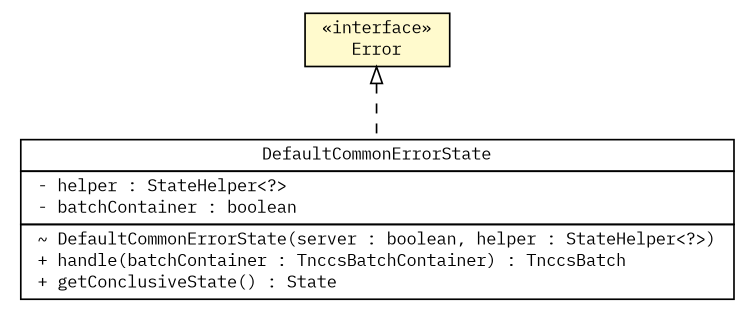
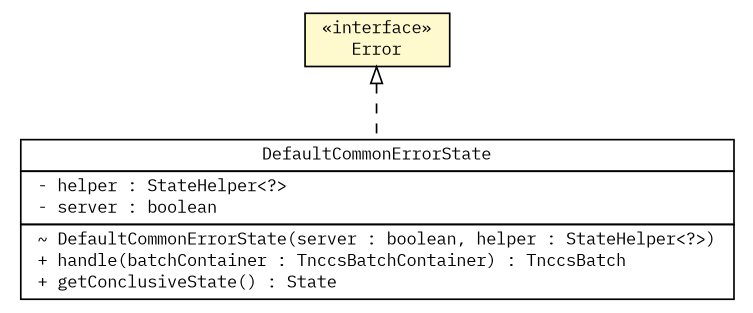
(168, 208) -> (128, 208)
